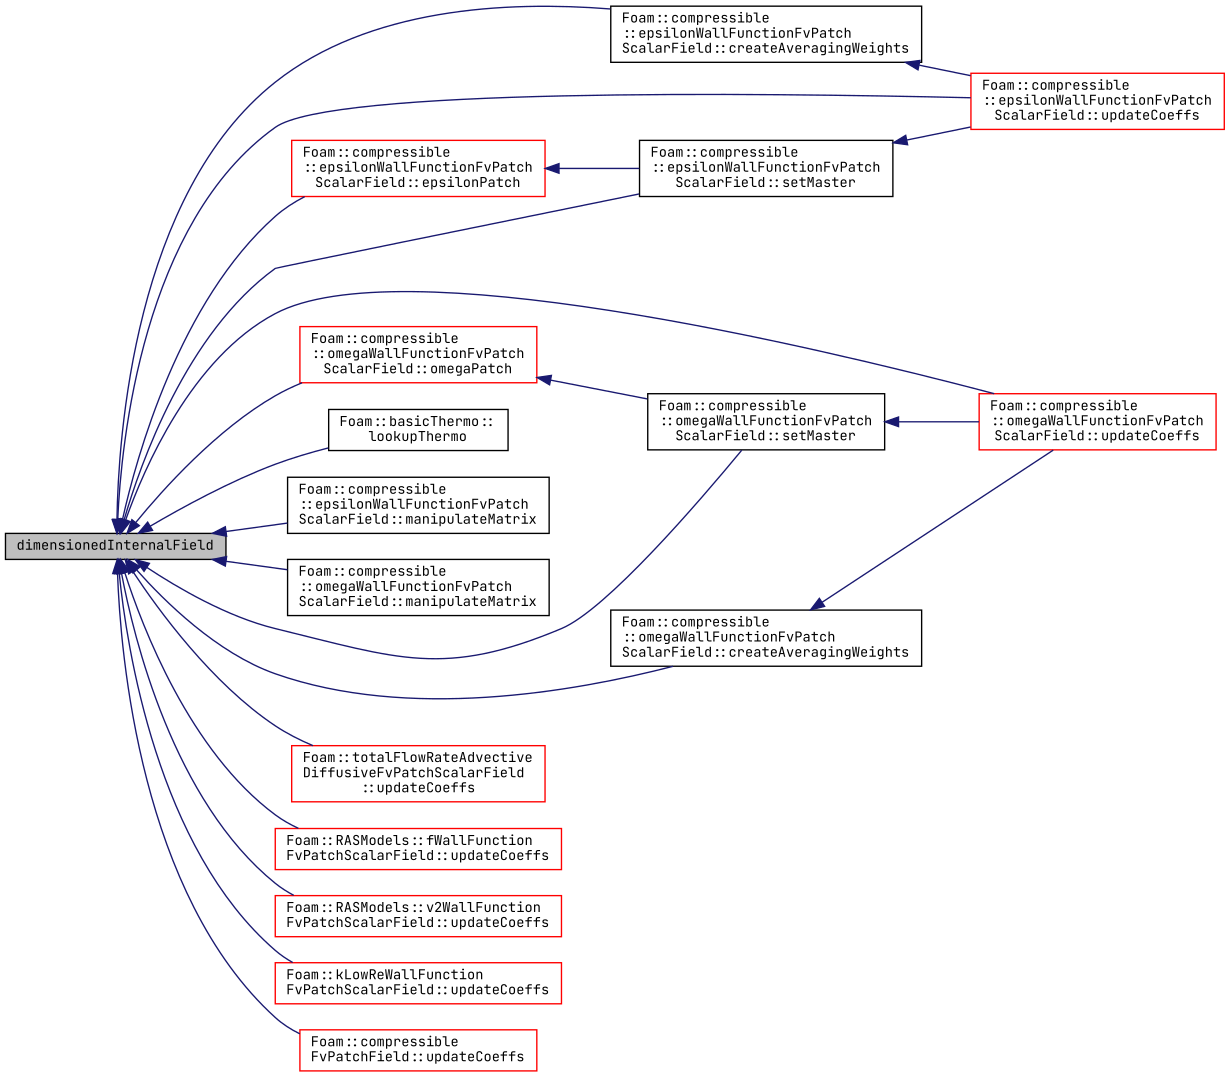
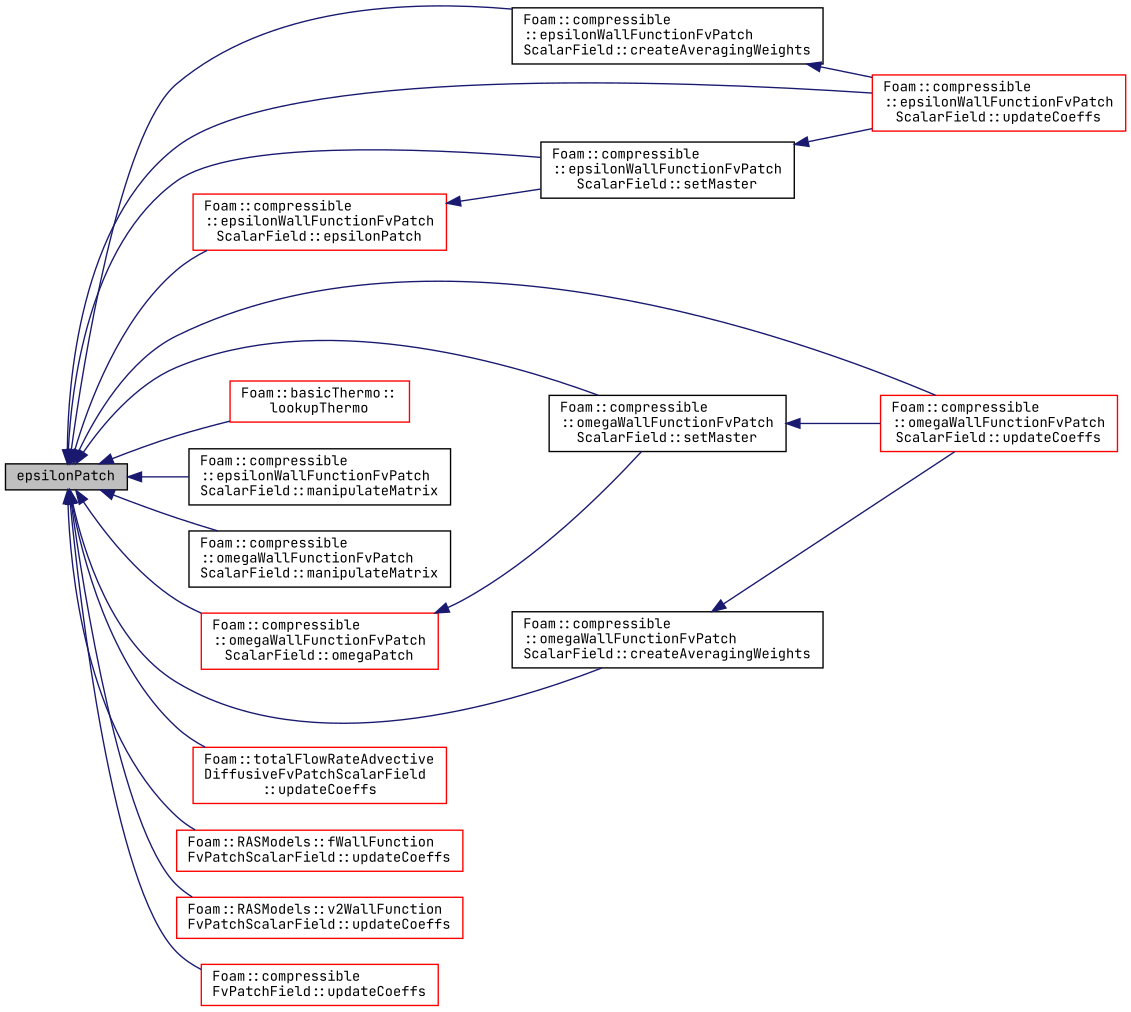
(418, 430) -> (320, 402)
(116, 546) -> (66, 477)
(418, 983) -> none
